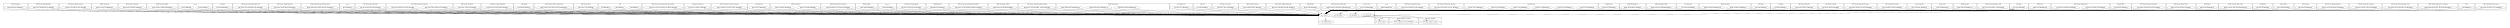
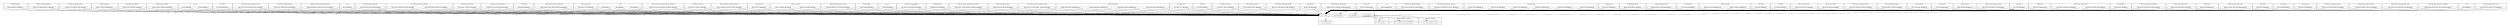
none -> (1155, 8)
